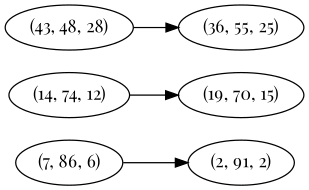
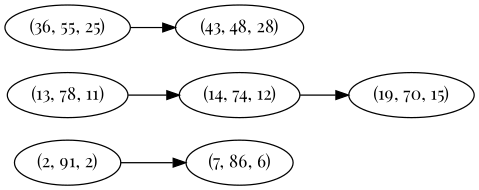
(150, 28) -> (147, 28)
none -> (68, 95)
(149, 163) -> (147, 163)
